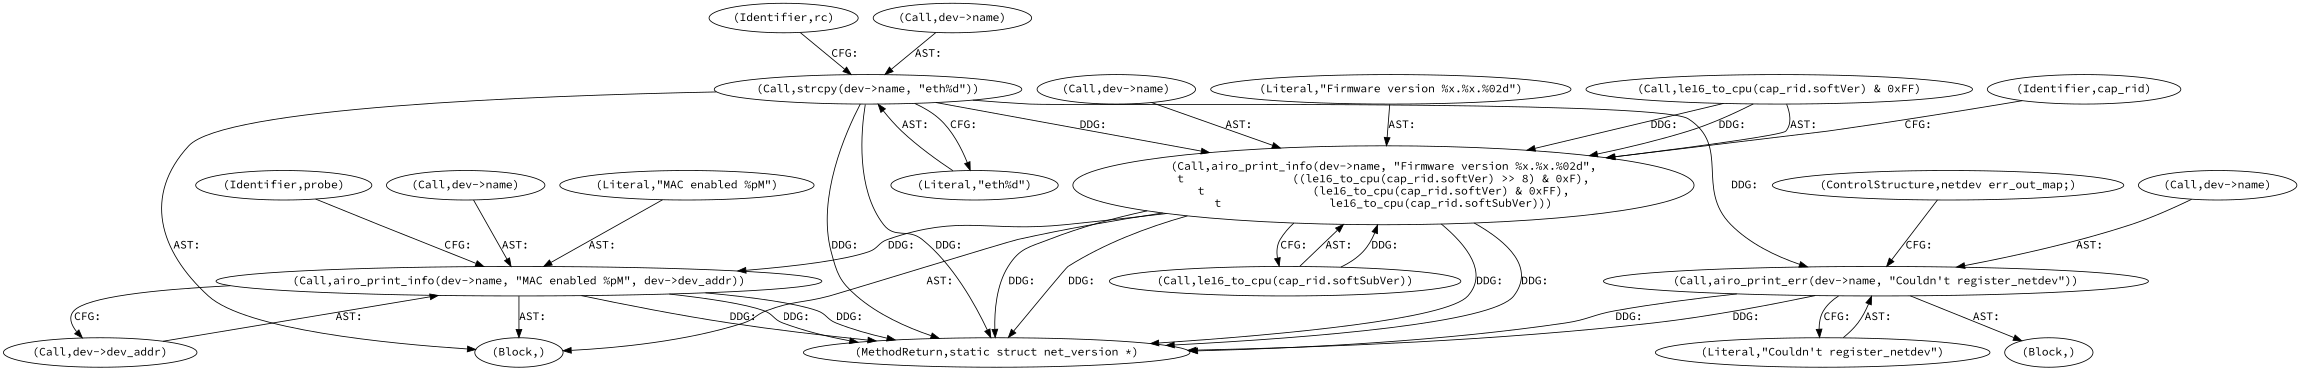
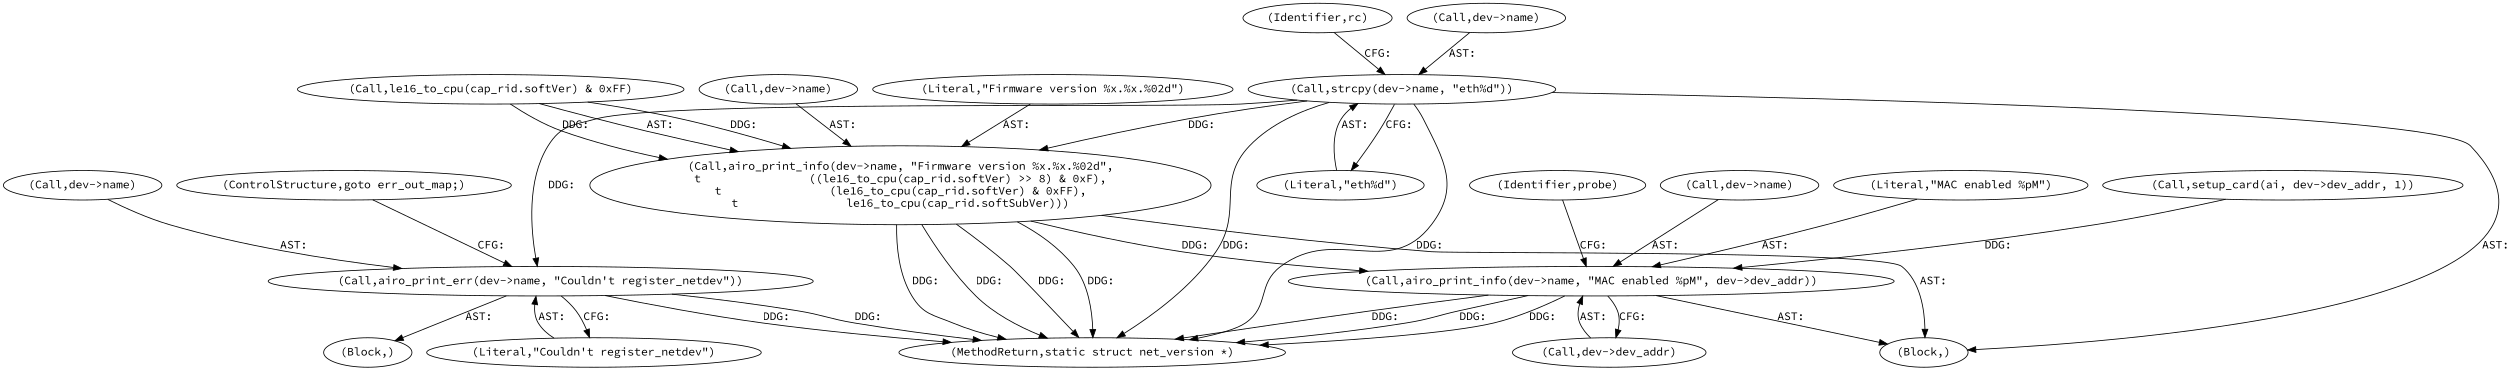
(2084, 89) -> none
(1948, 185) -> (344, 185)
none -> (2283, 185)
(1285, 281) -> none
